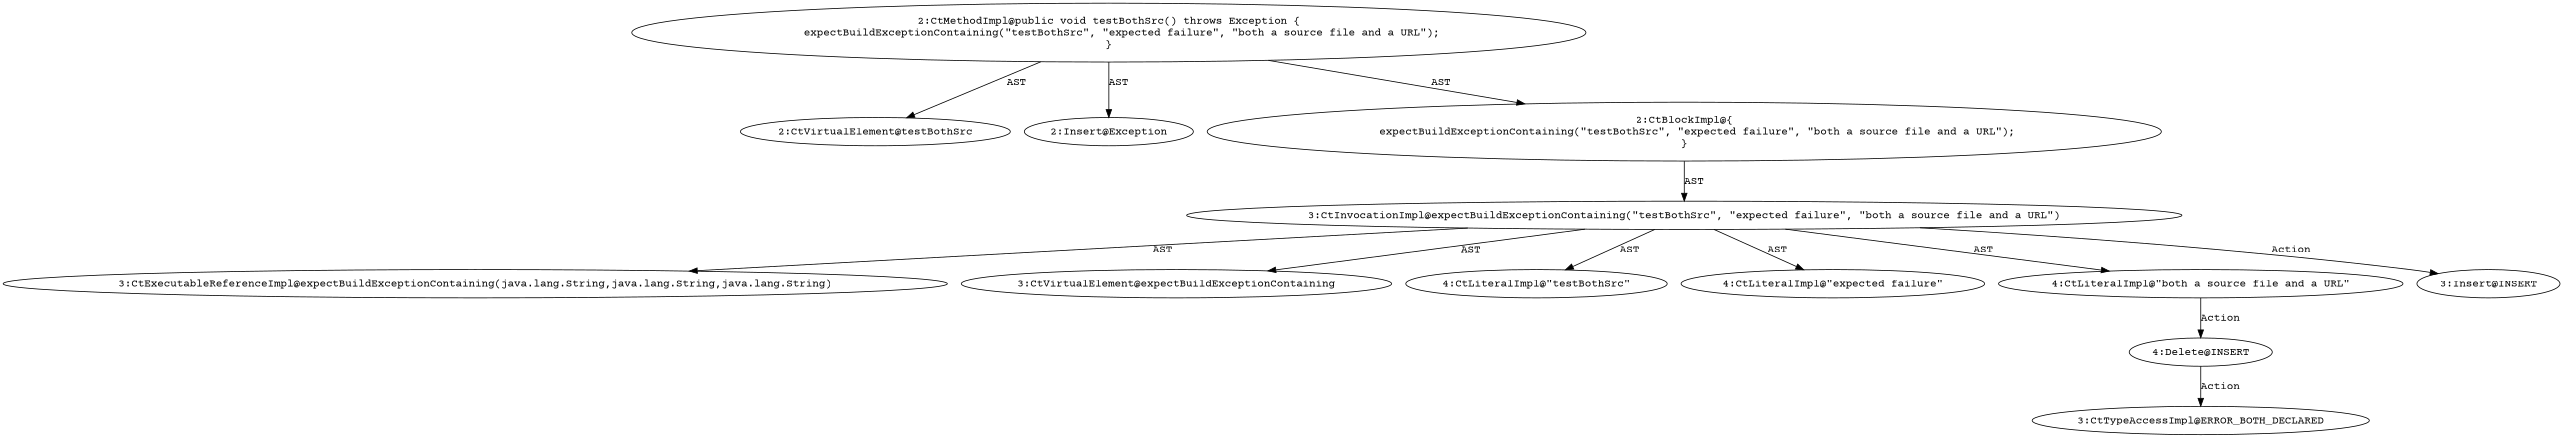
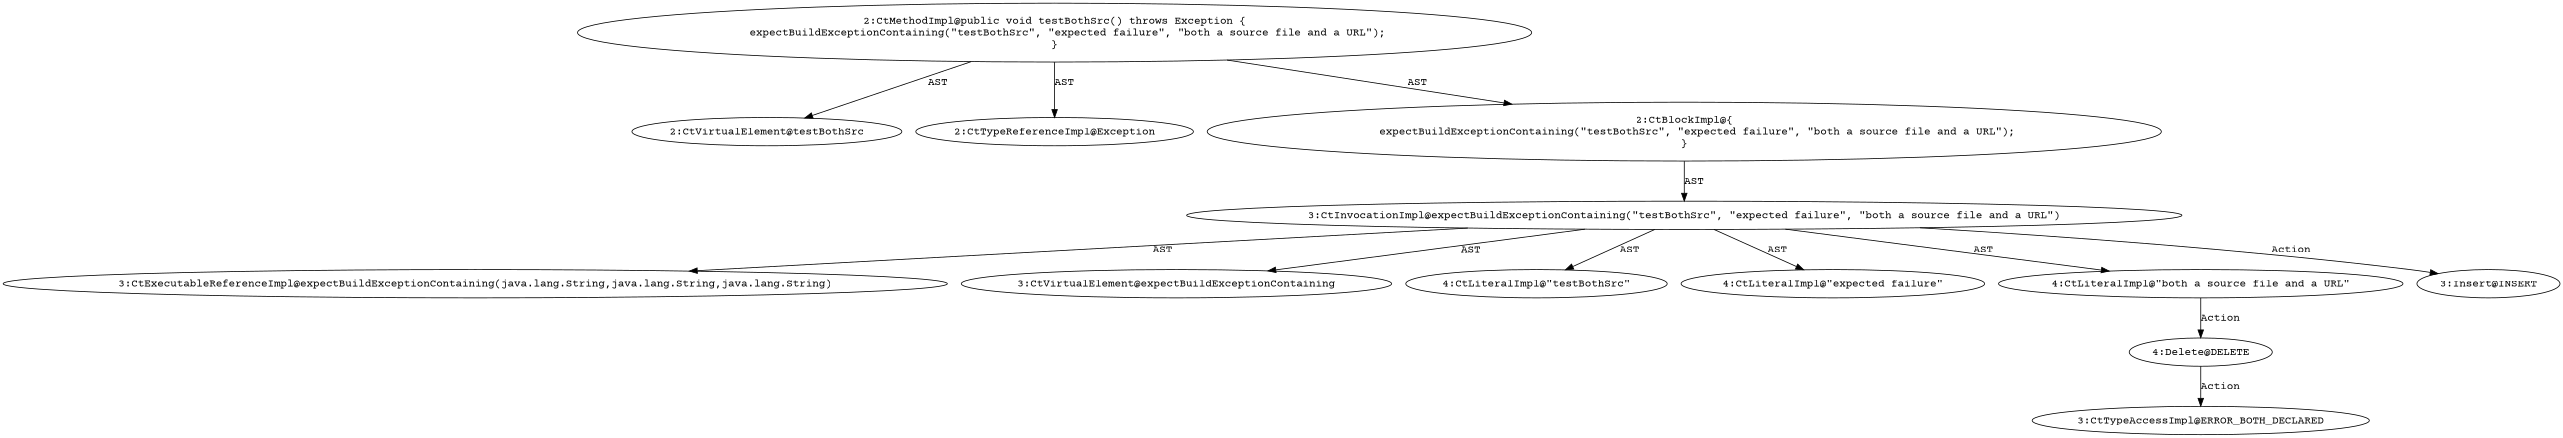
(1109, 132) -> (1055, 132)
(2201, 352) -> (2201, 352)
